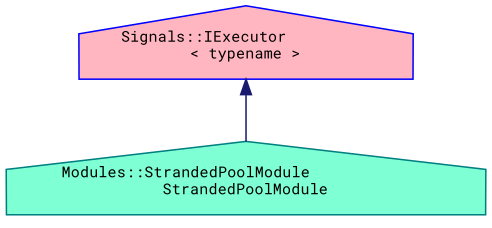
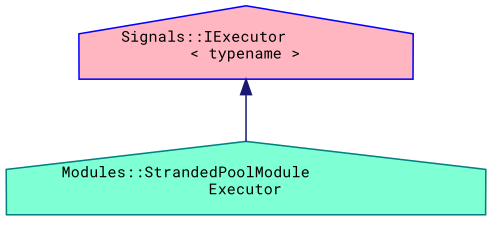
(246, 182) -> (246, 182)
